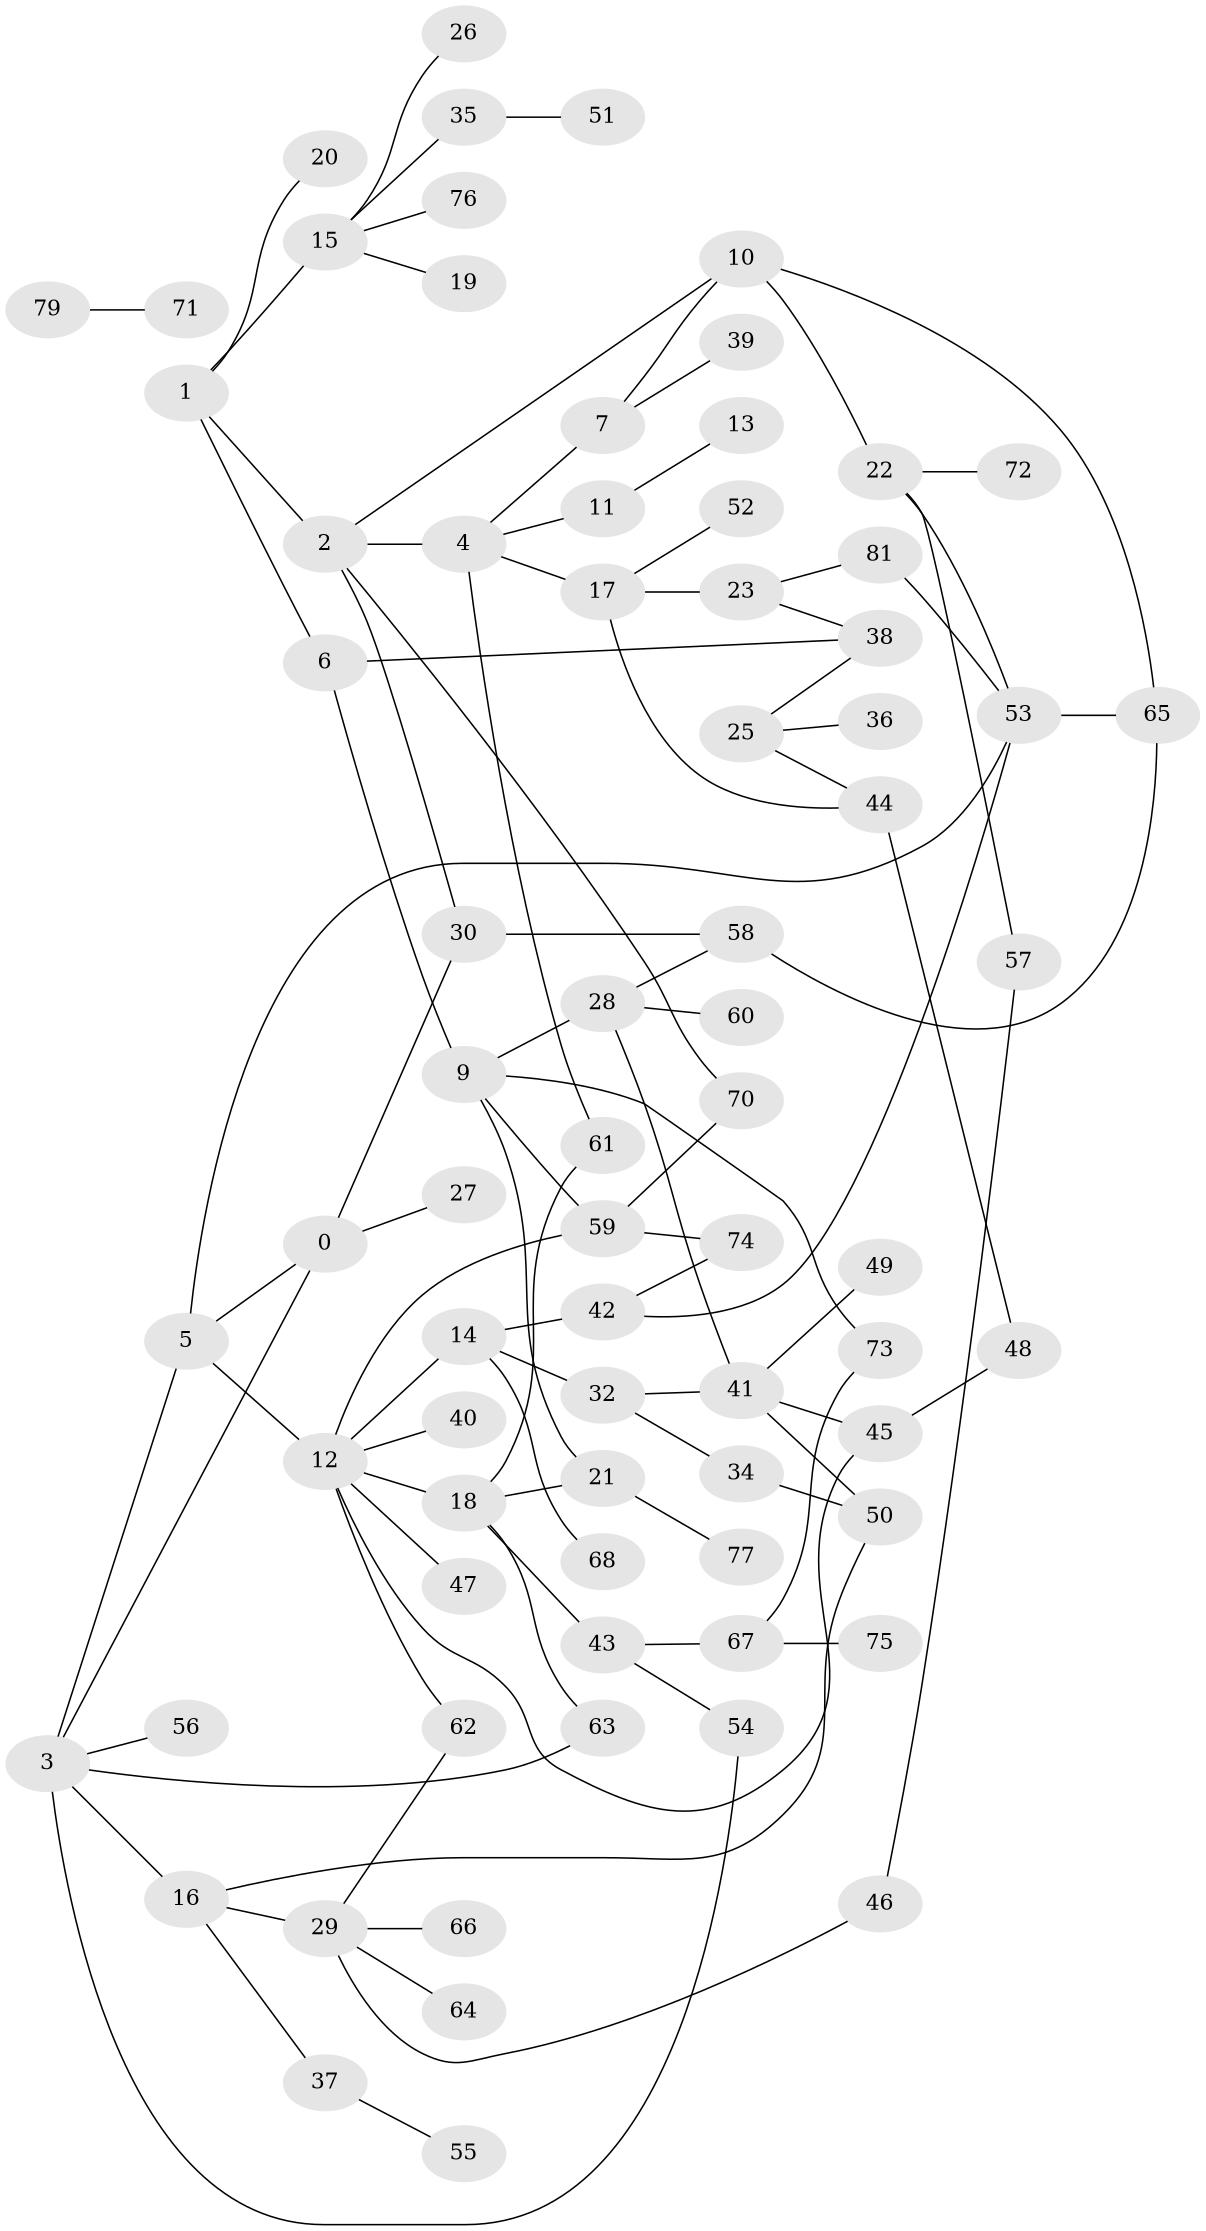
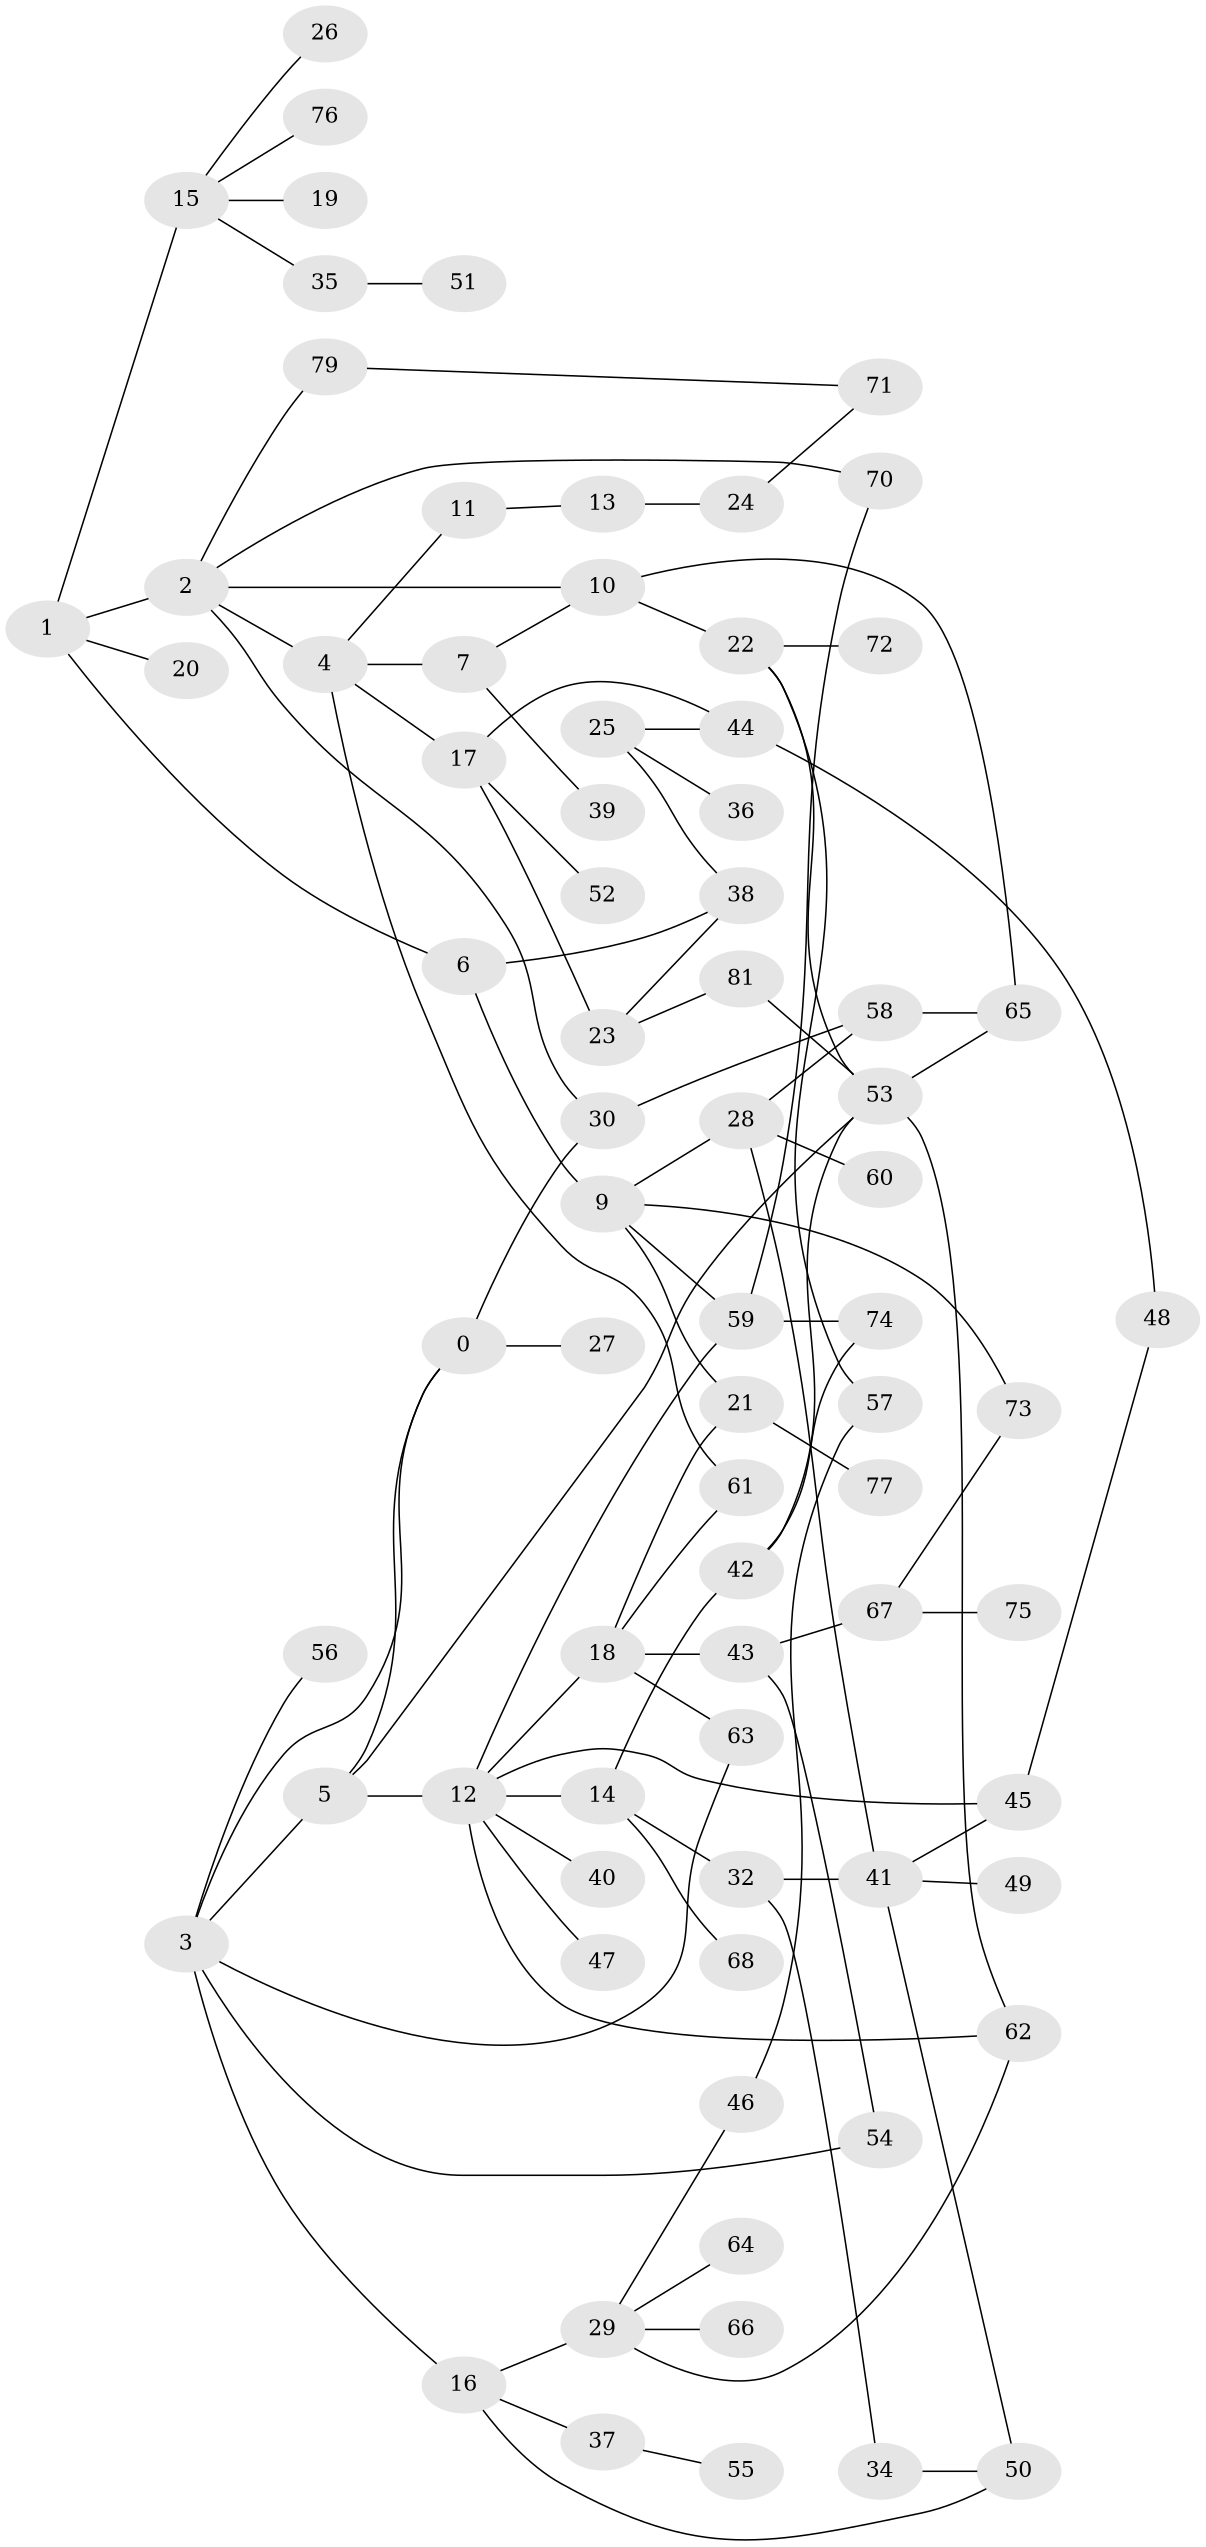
none -> (248, 474)
none -> (742, 504)
none -> (962, 1561)
